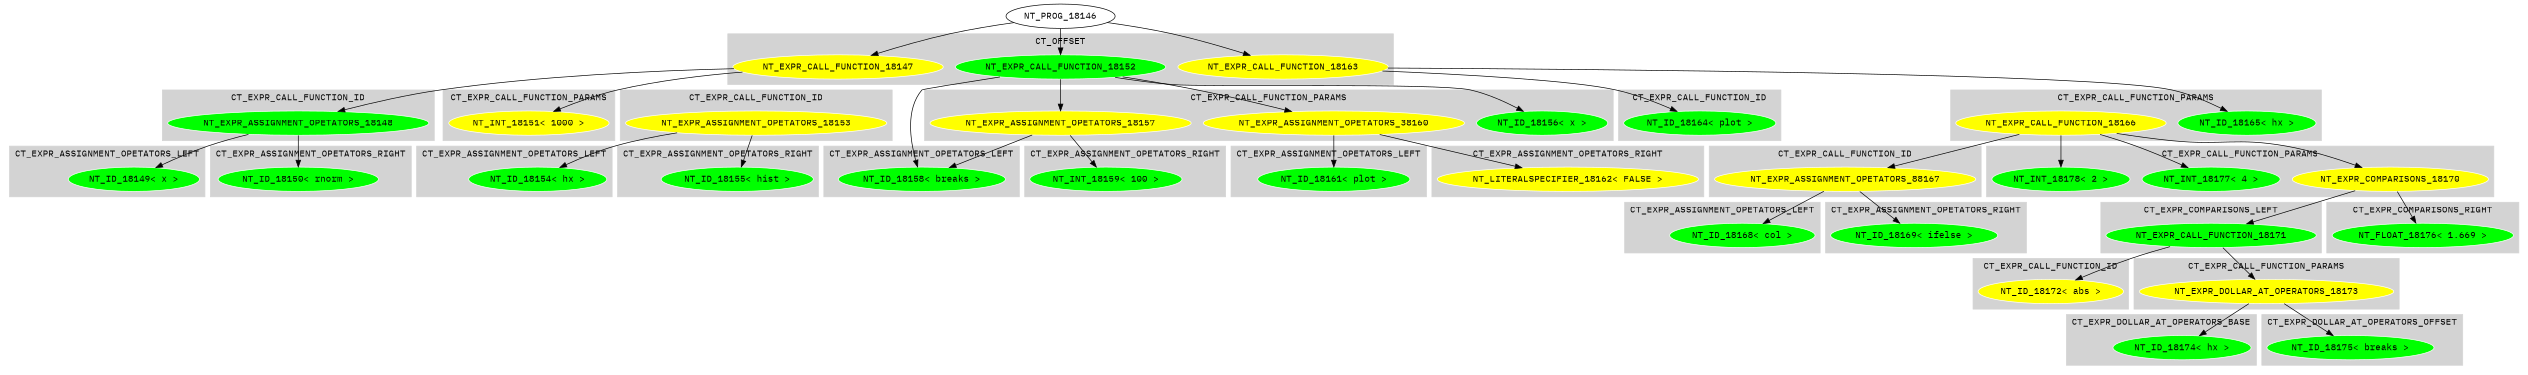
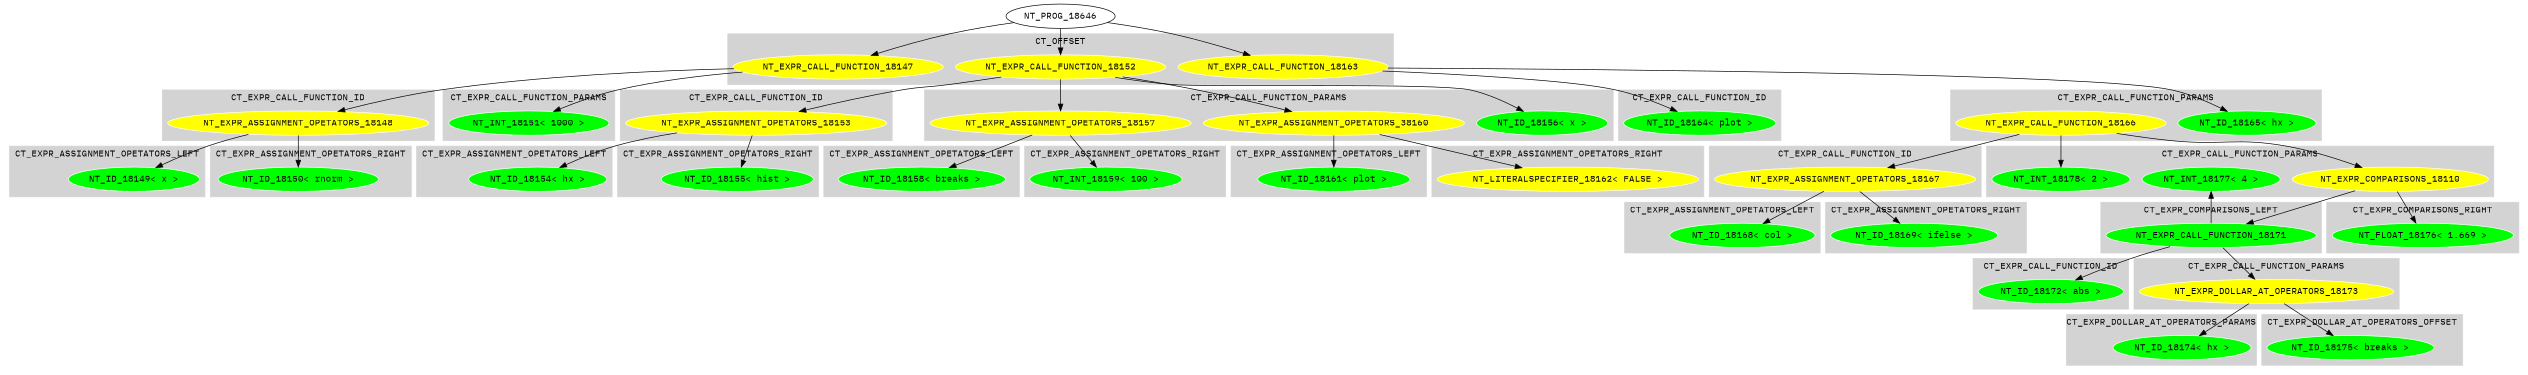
(1061, 16) -> (1061, 16)
(1061, 67) -> (1061, 67)
(919, 94) -> (903, 90)
(298, 123) -> (298, 123)
(529, 123) -> (529, 123)
(2148, 150) -> (2211, 211)
(1845, 179) -> (1845, 179)
(2390, 179) -> (2390, 179)
(2051, 292) -> (2051, 292)
(2161, 322) -> (2161, 322)
